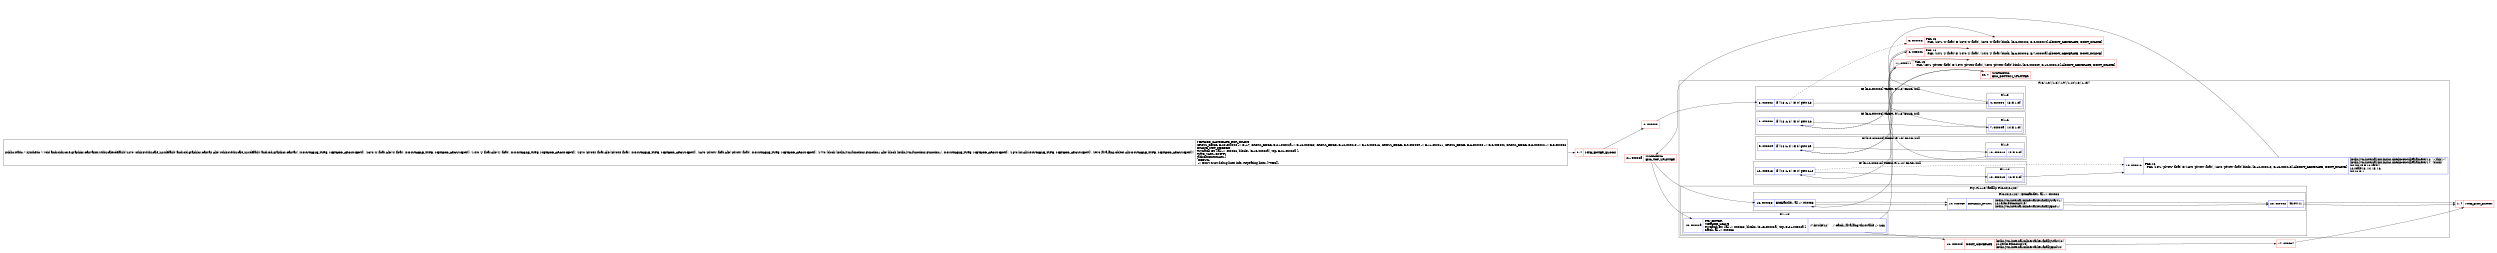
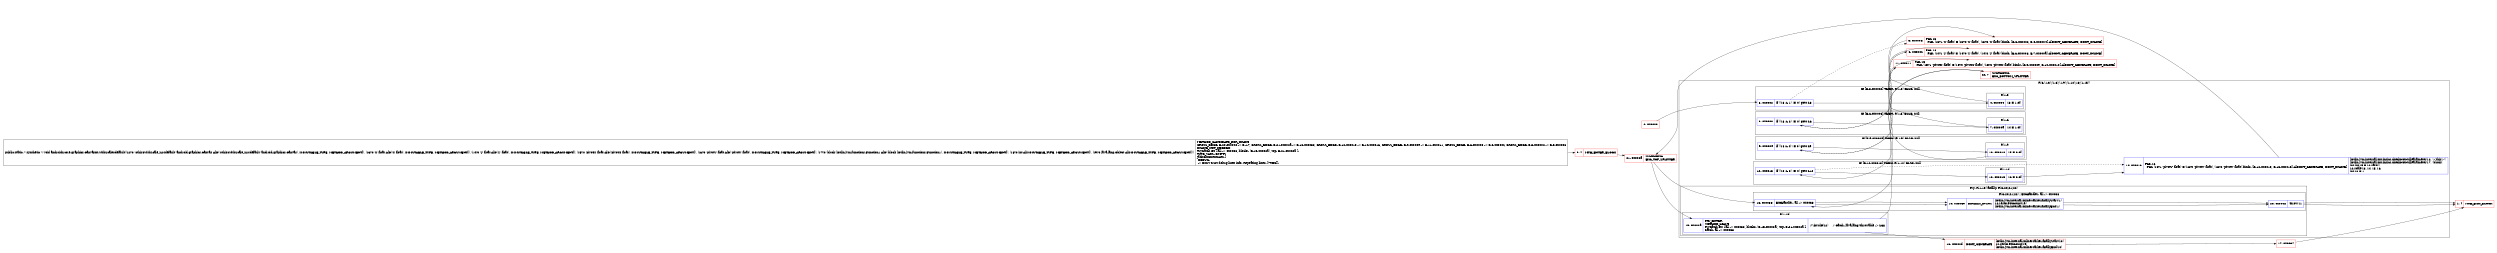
(1870, 122) -> (1884, 114)
(1622, 139) -> (1620, 155)
